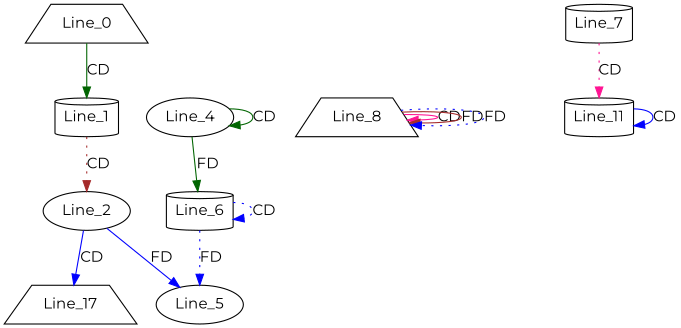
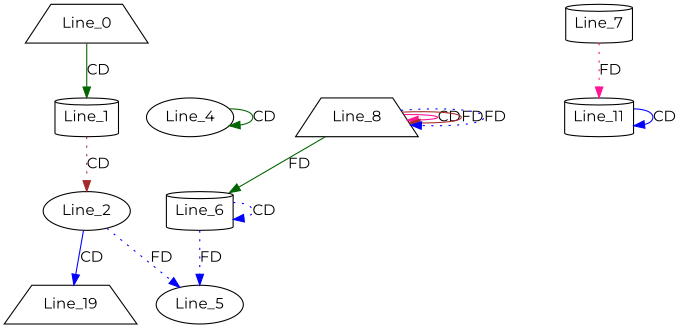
(610, 71) -> (610, 71)
(194, 159) -> (282, 162)
(139, 254) -> (139, 254)
(71, 305) -> (71, 305)
